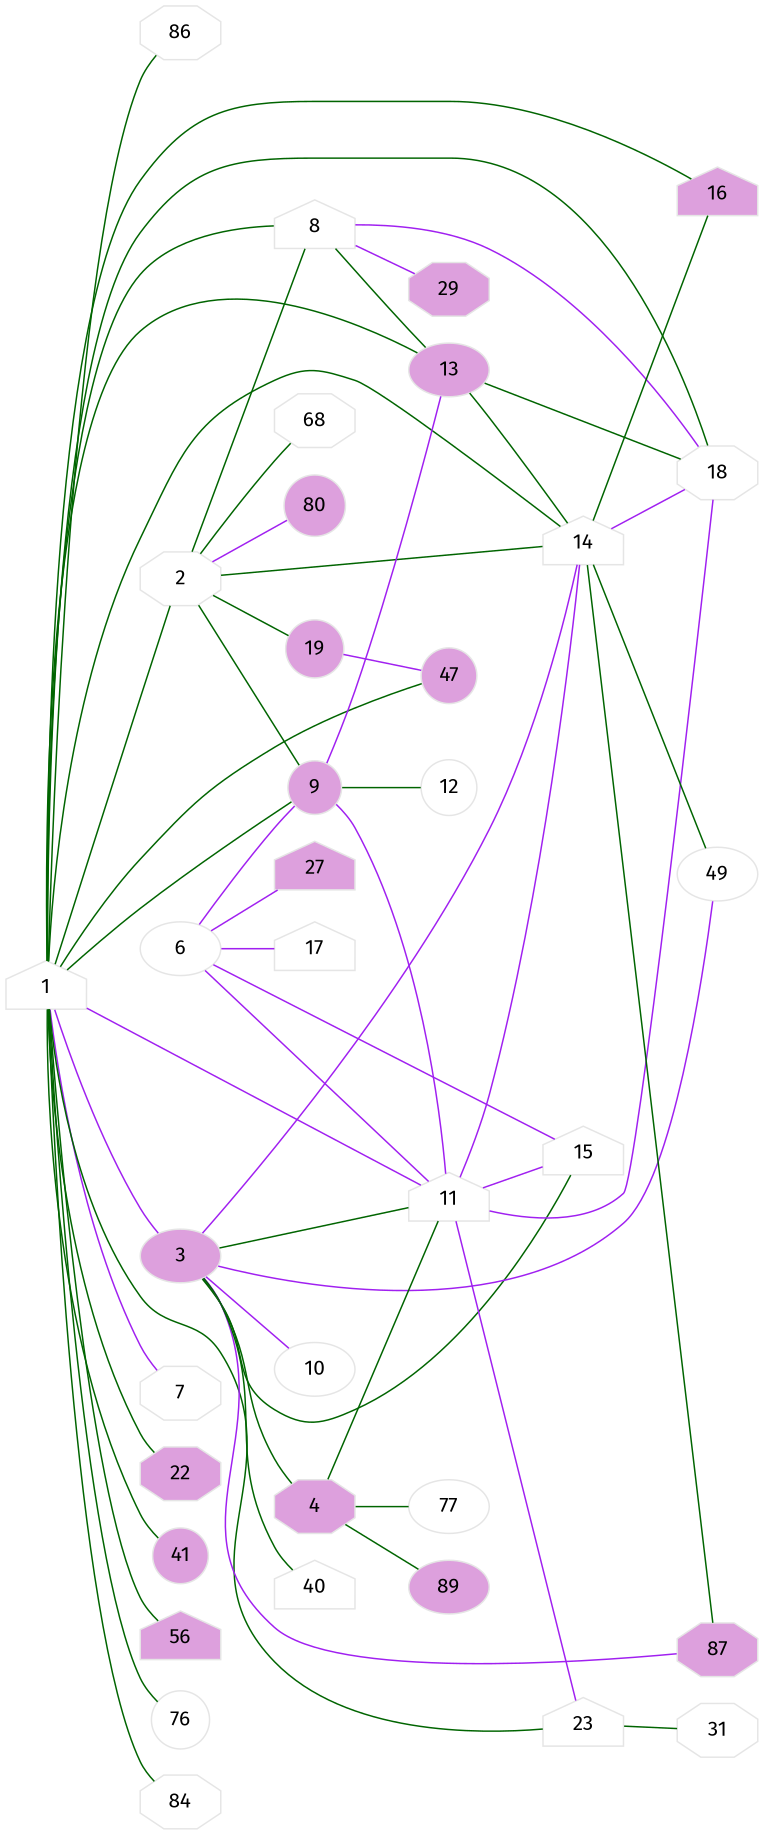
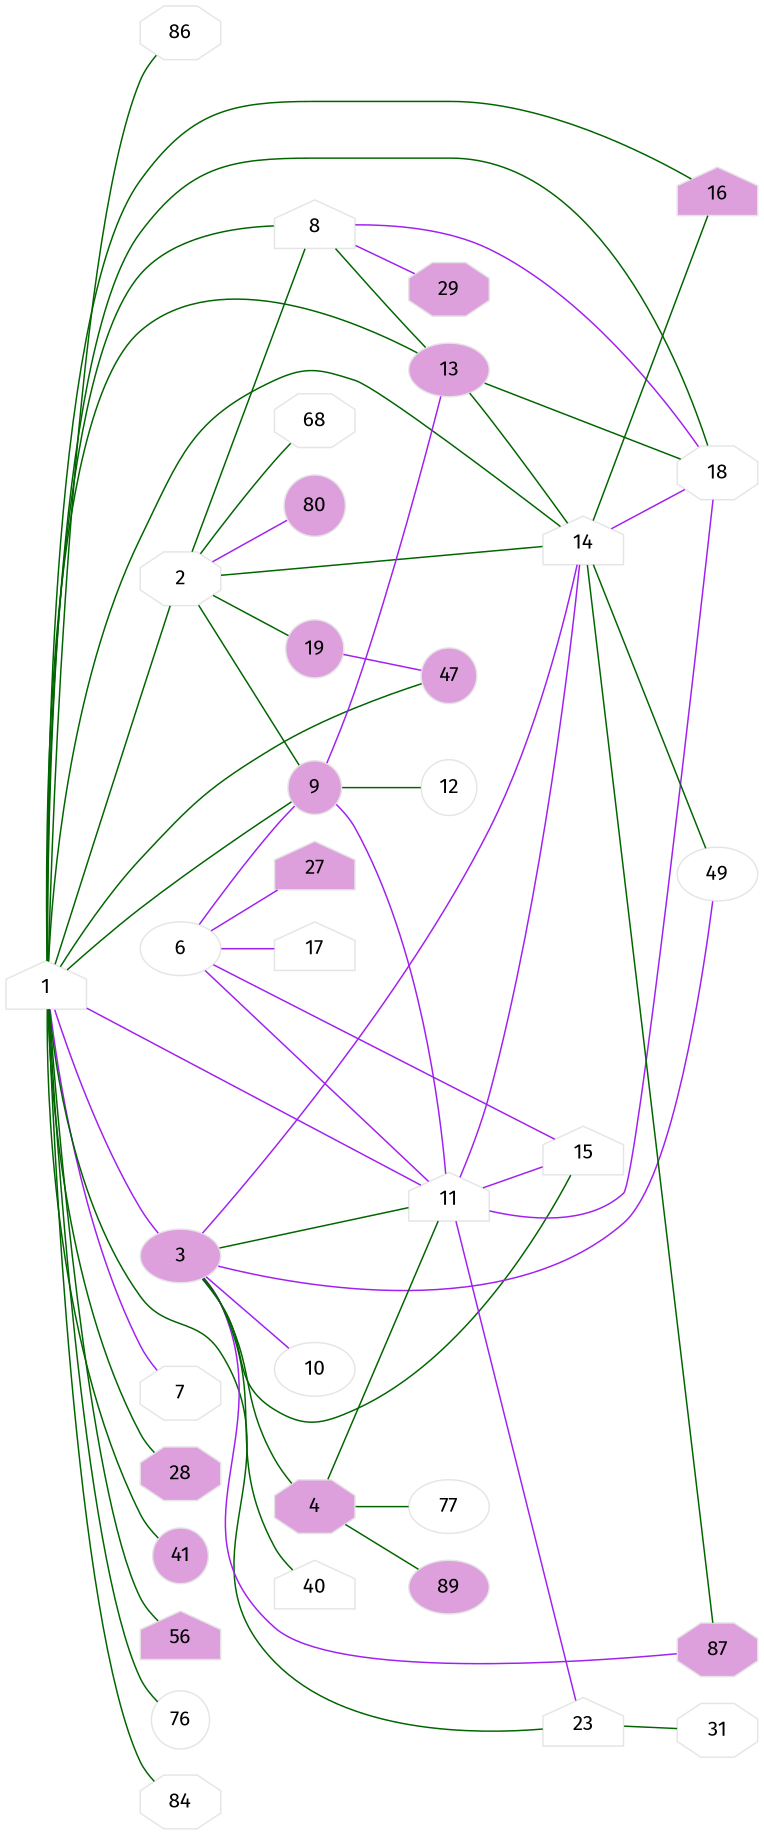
(180, 1474) -> (180, 1474)
